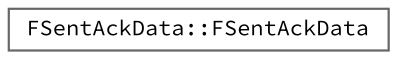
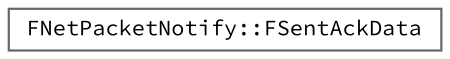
(199, 30) -> (225, 30)
